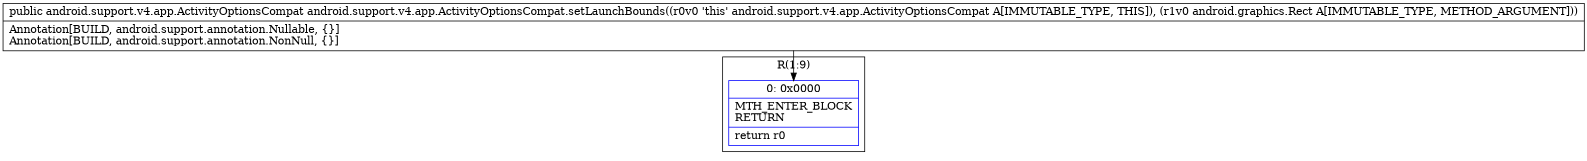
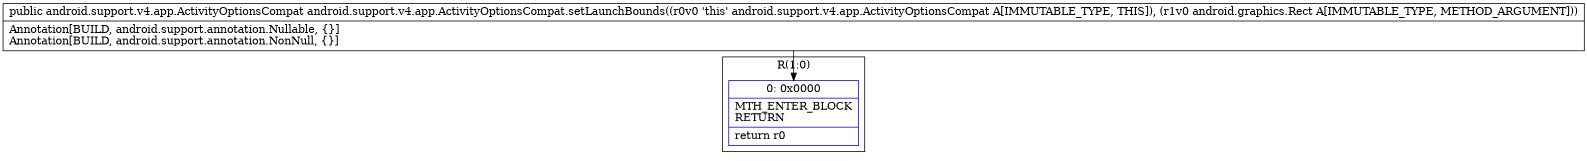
(794, 66) -> (794, 66)
